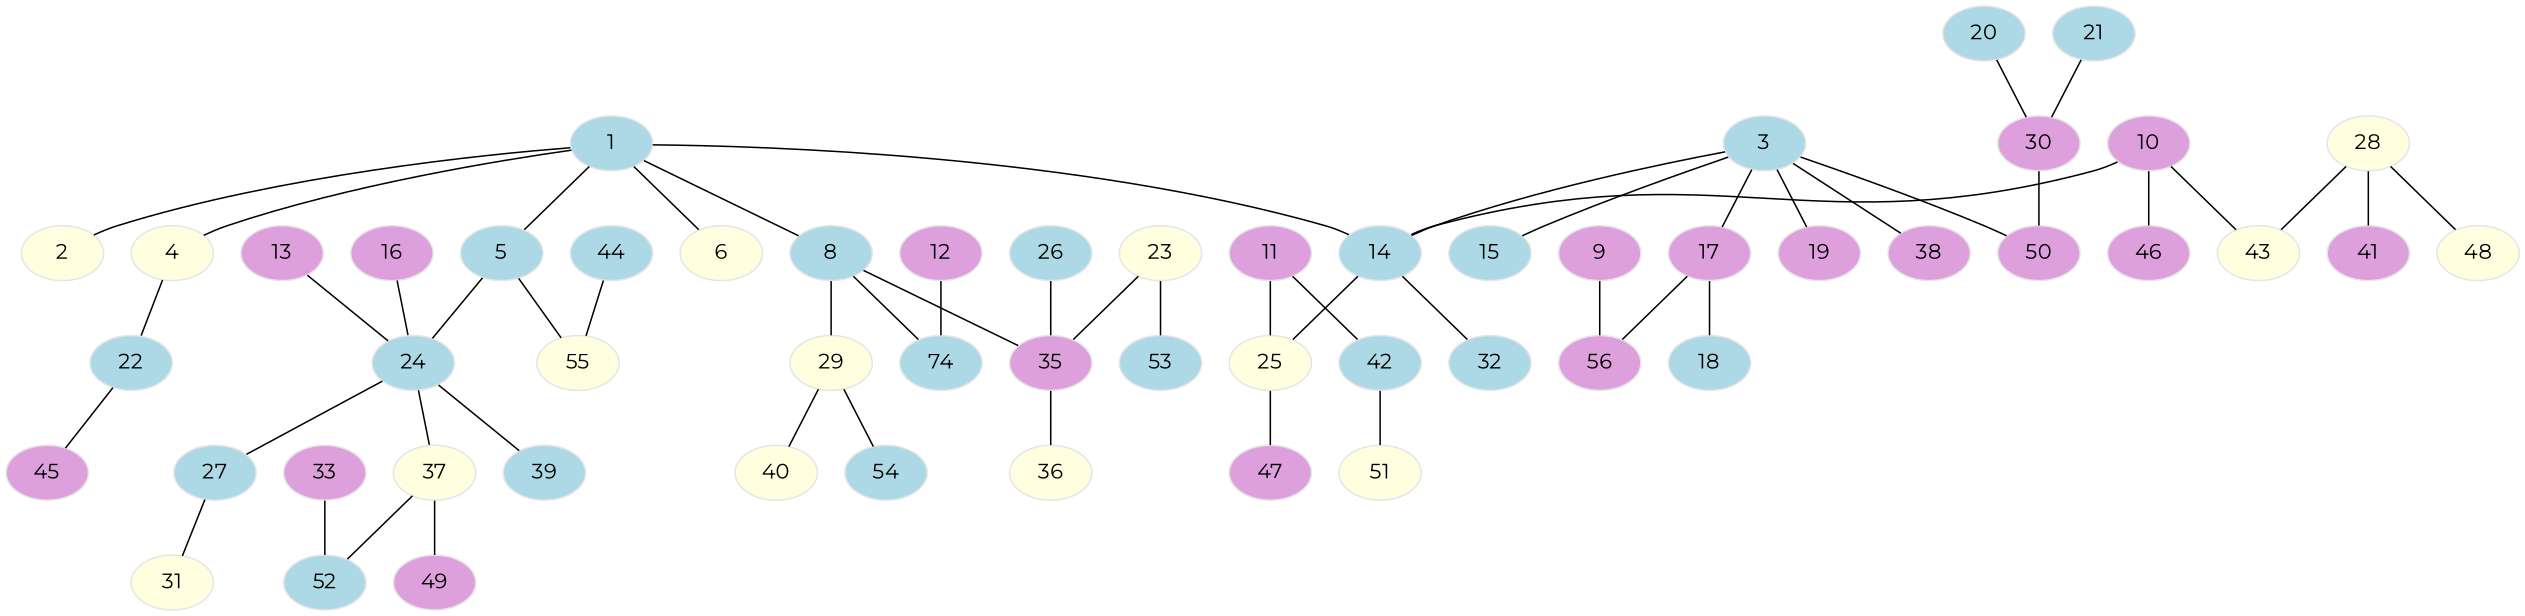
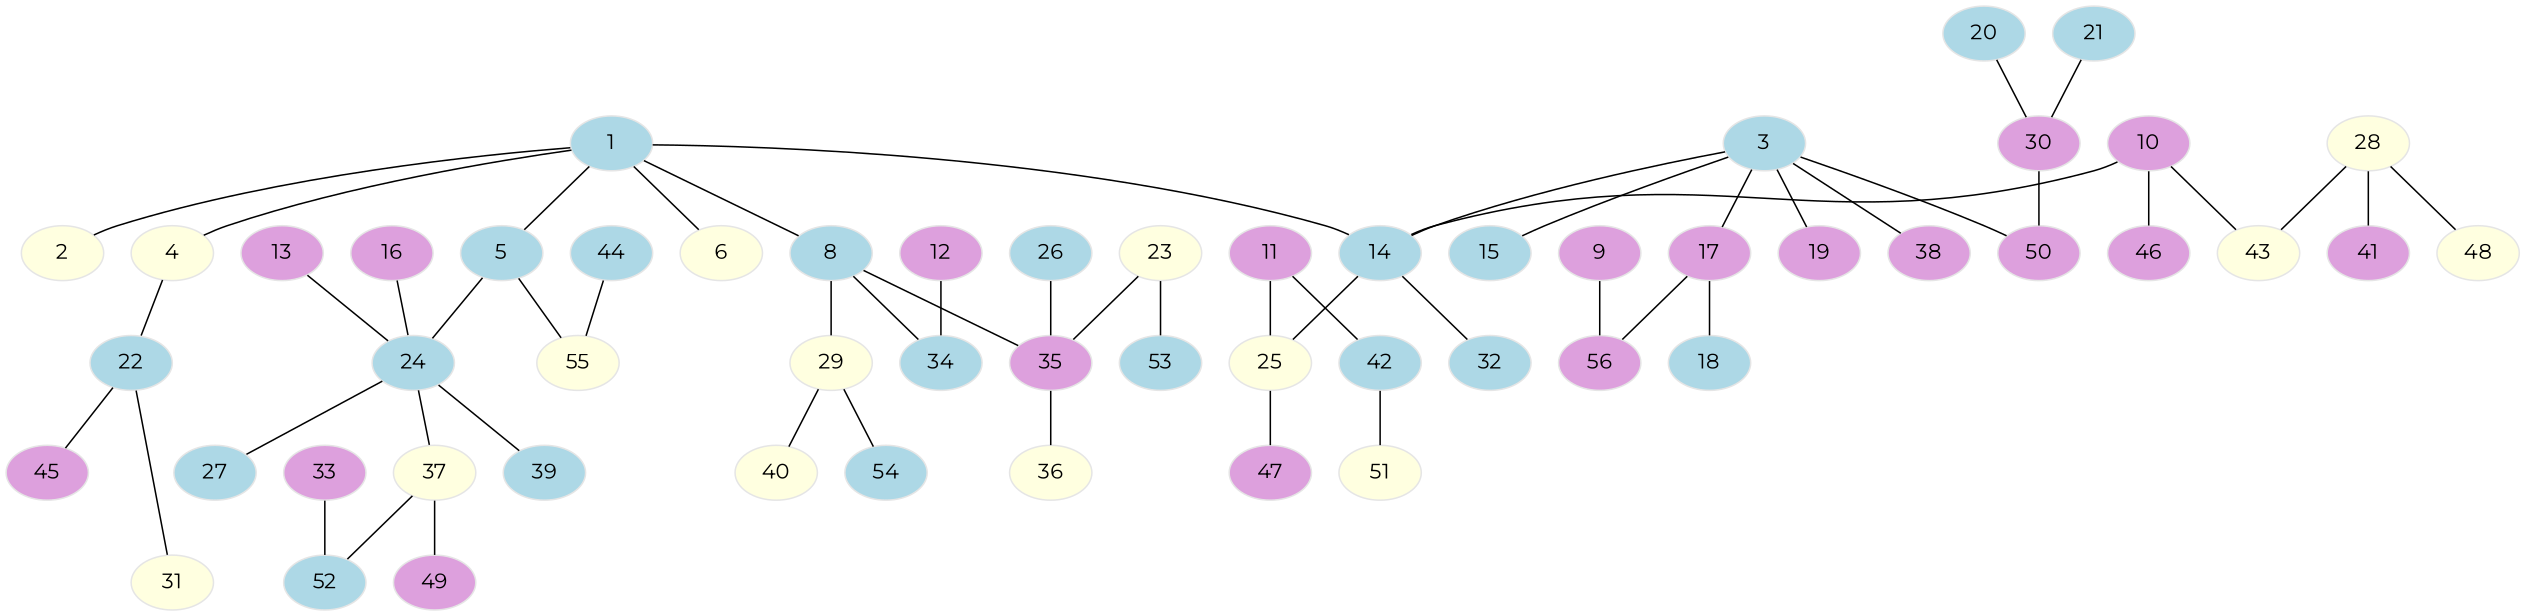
(941, 363) -> (941, 363)
(194, 528) -> (152, 473)
